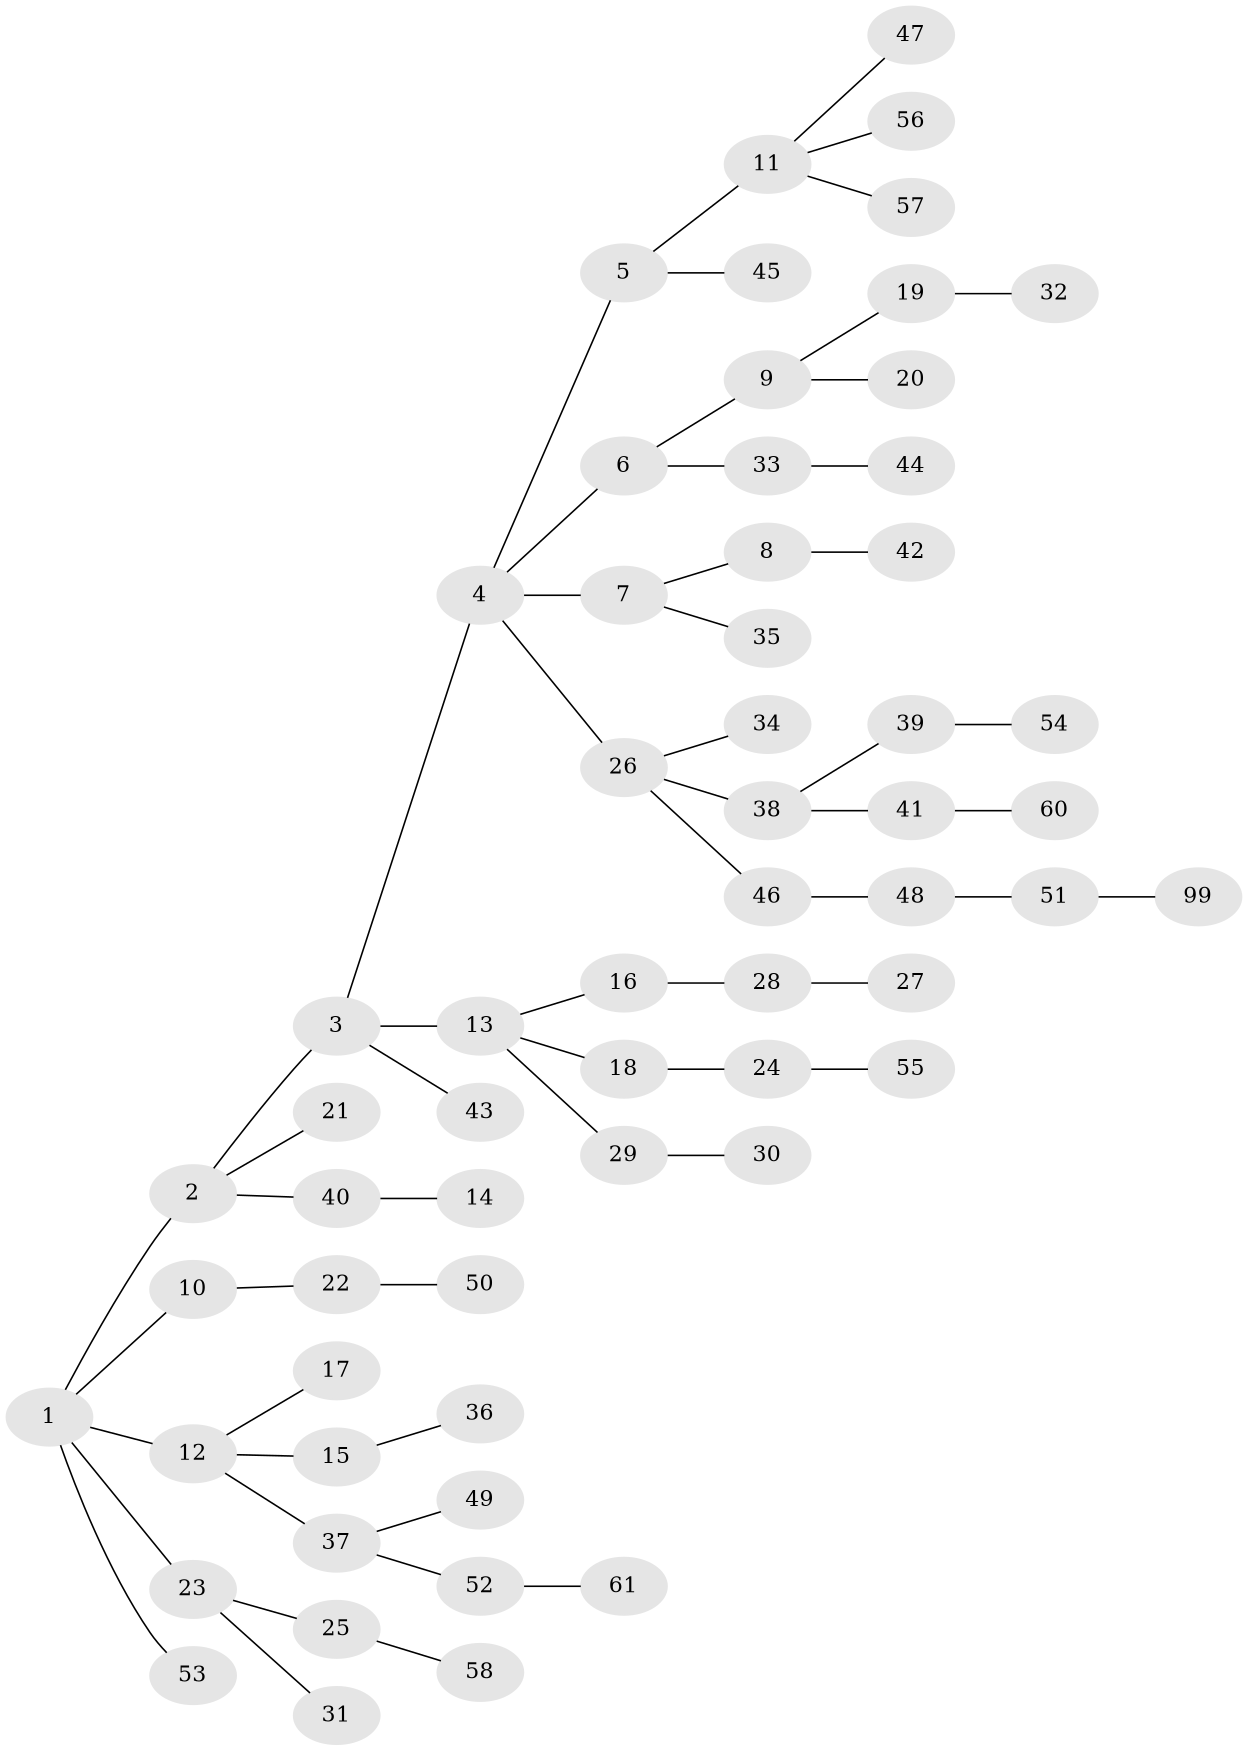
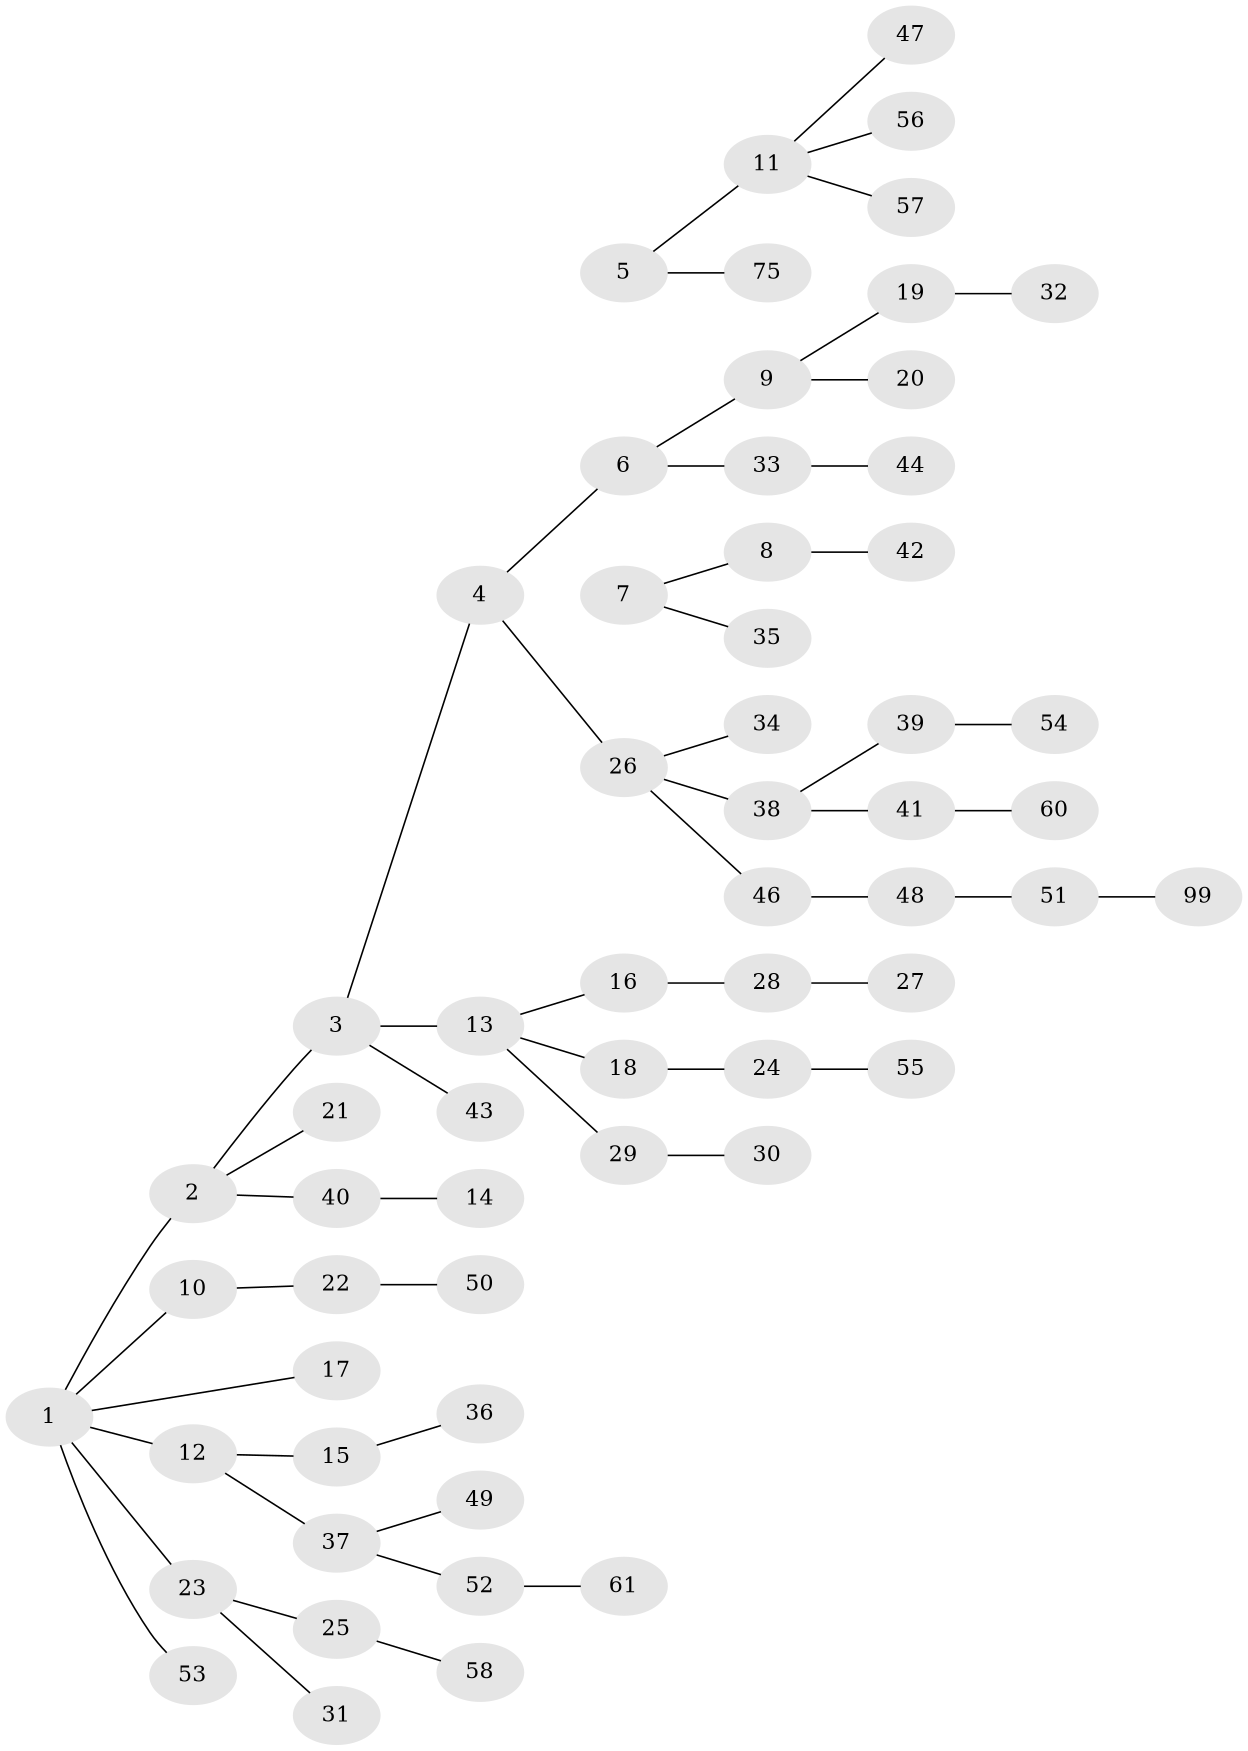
(768, 273) -> (768, 273)
(552, 434) -> none
(552, 595) -> none
(265, 1412) -> (193, 1394)
